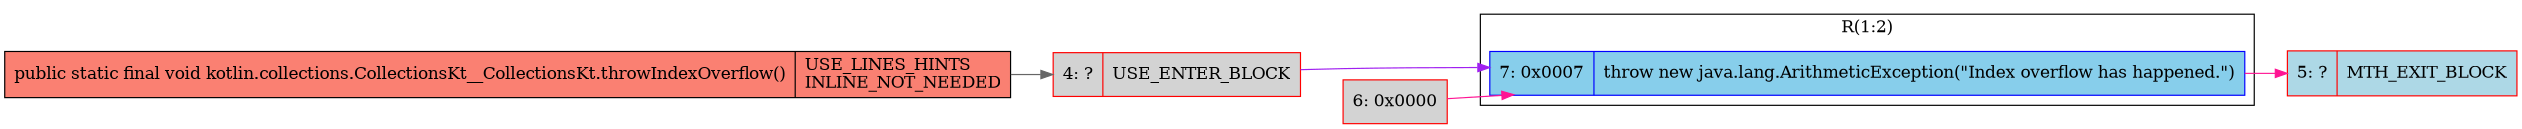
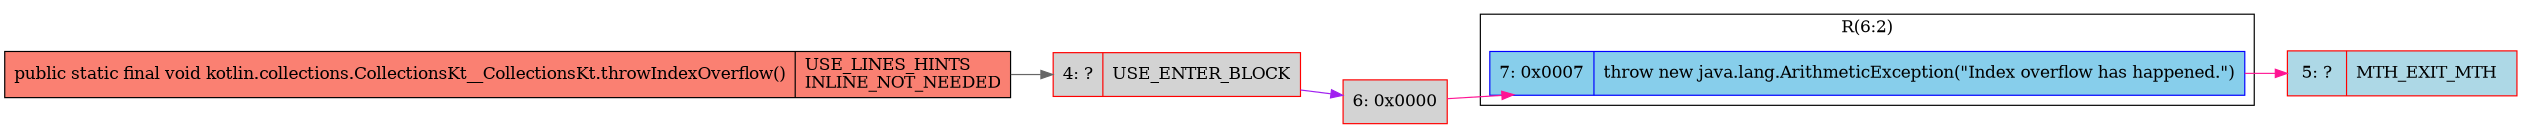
(1867, 28) -> (1867, 28)
(1389, 68) -> (1316, 92)
(2427, 73) -> (2426, 73)
